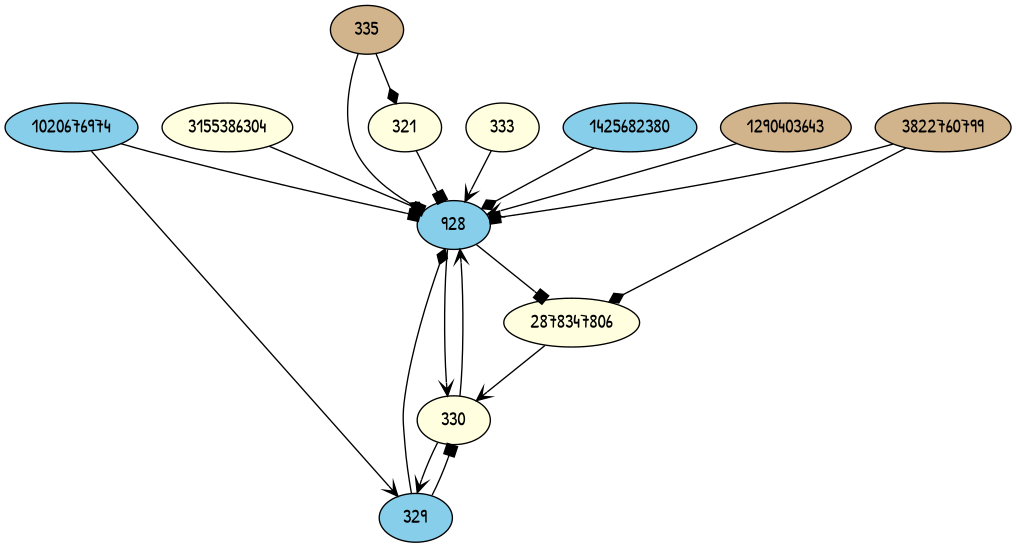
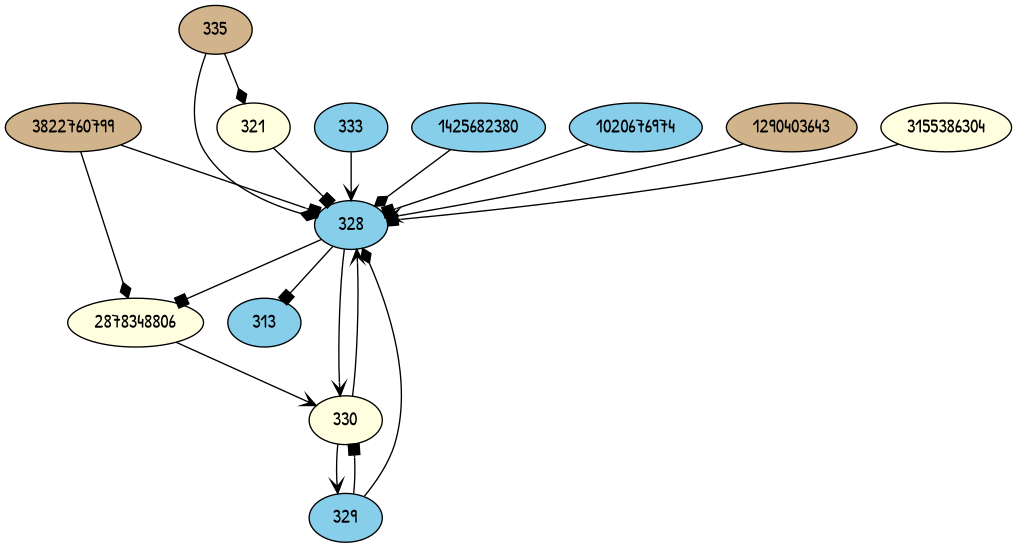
(503, 127) -> (351, 127)
(454, 225) -> (351, 225)
(240, 319) -> none
none -> (264, 323)
(572, 323) -> (136, 323)
